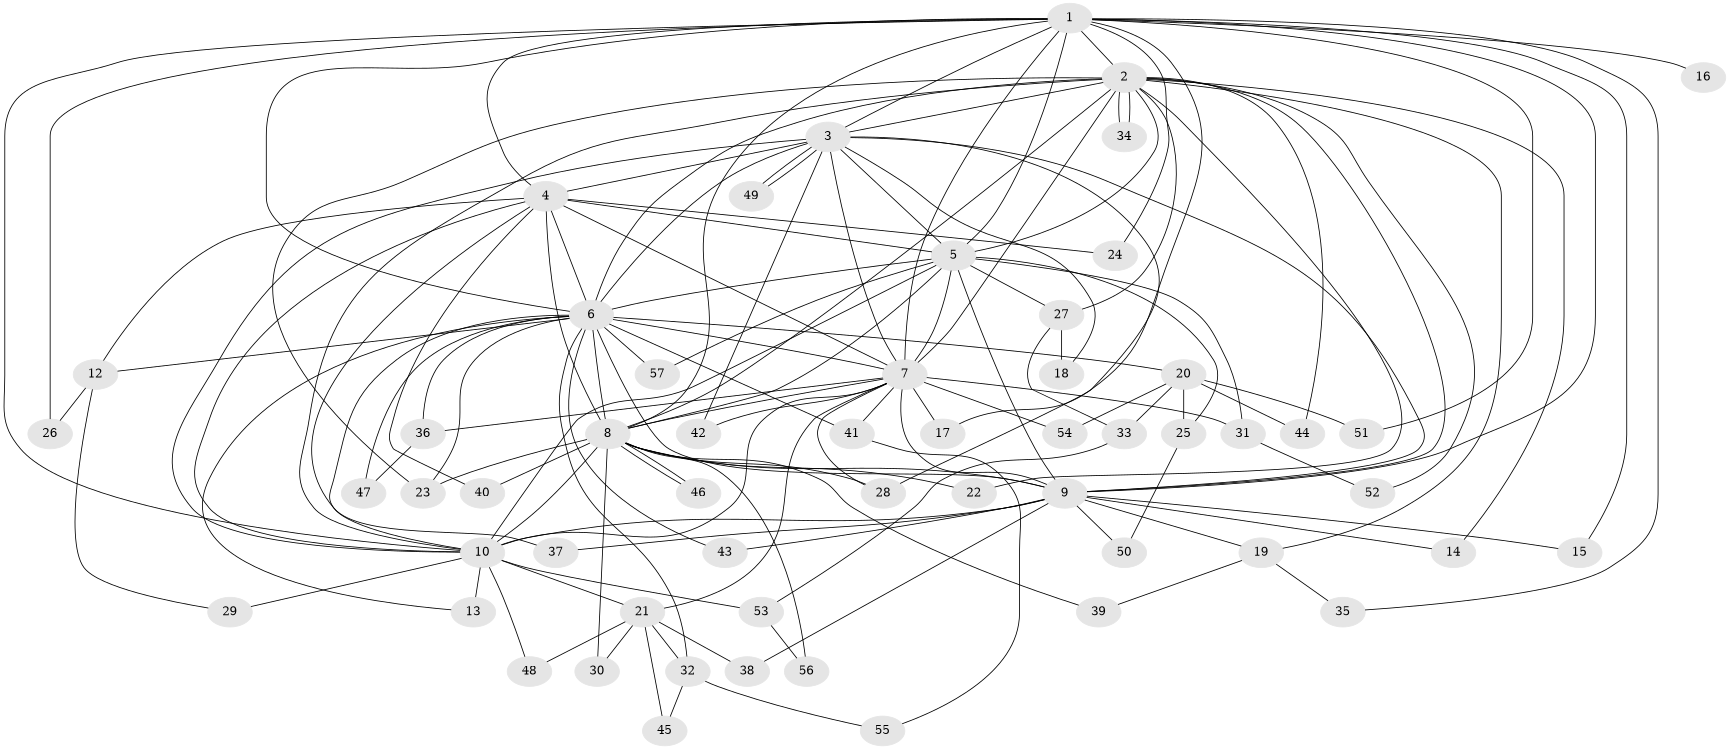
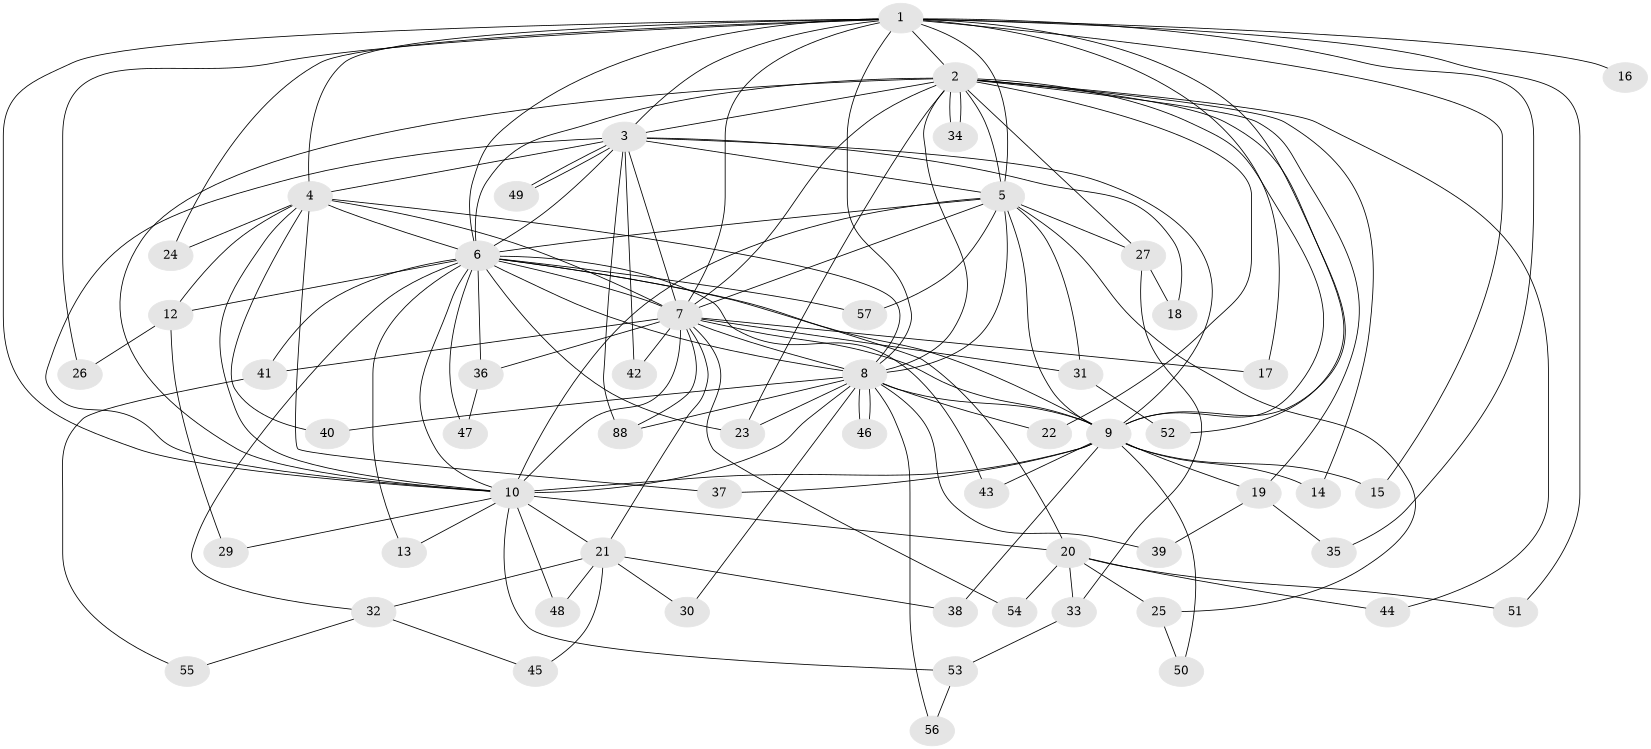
(750, 226) -> none
(883, 493) -> (620, 434)
none -> (790, 523)
